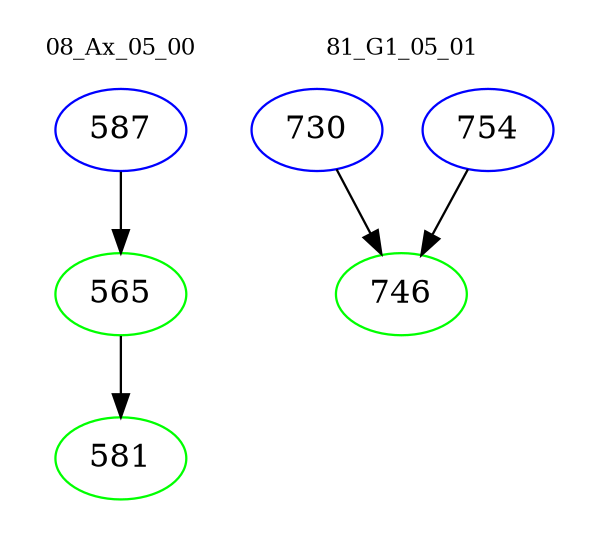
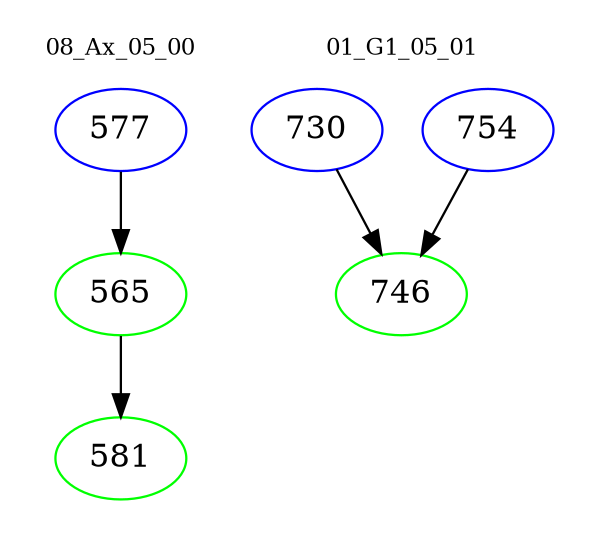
(403, 49) -> (403, 49)
(121, 130) -> (121, 130)
